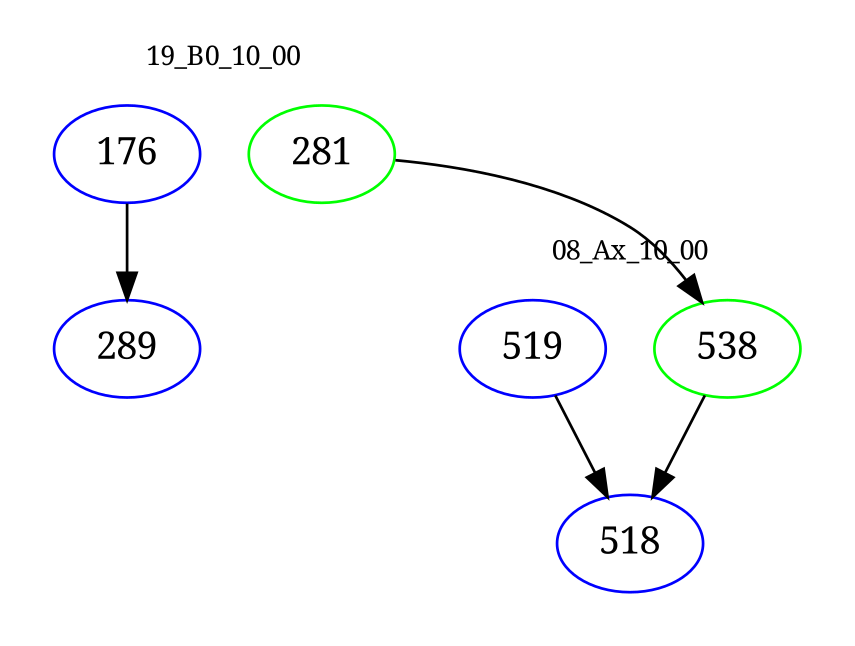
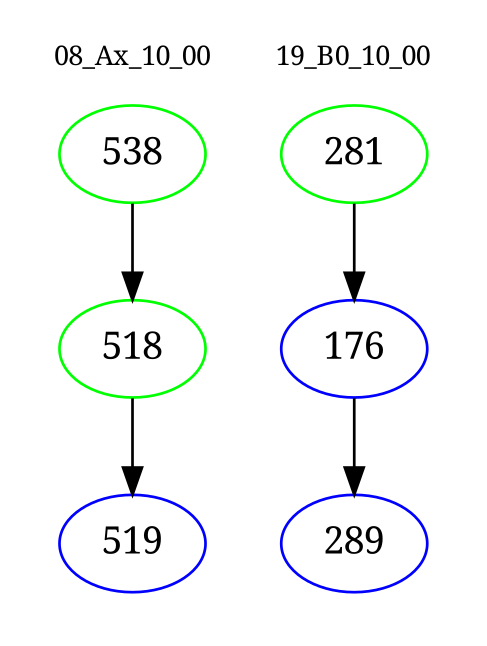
(553, 192) -> (354, 238)
(575, 434) -> (133, 433)
(630, 544) -> (133, 349)
